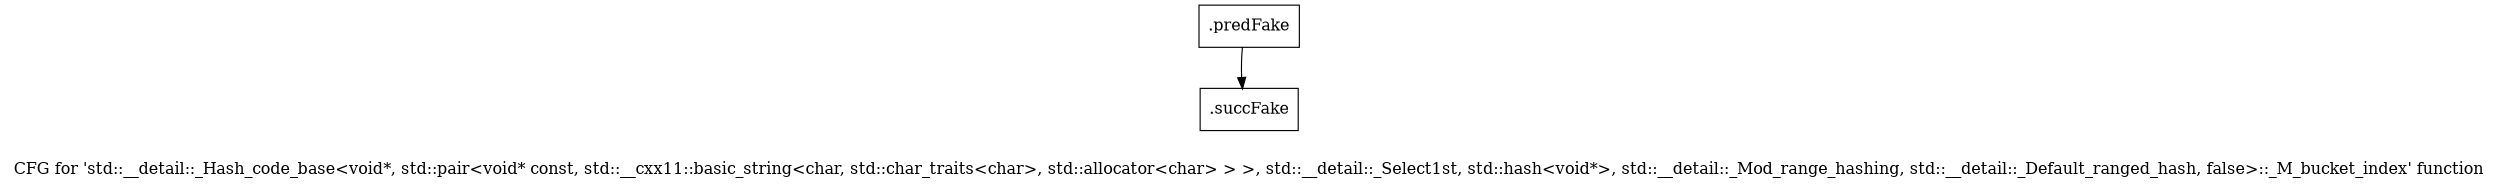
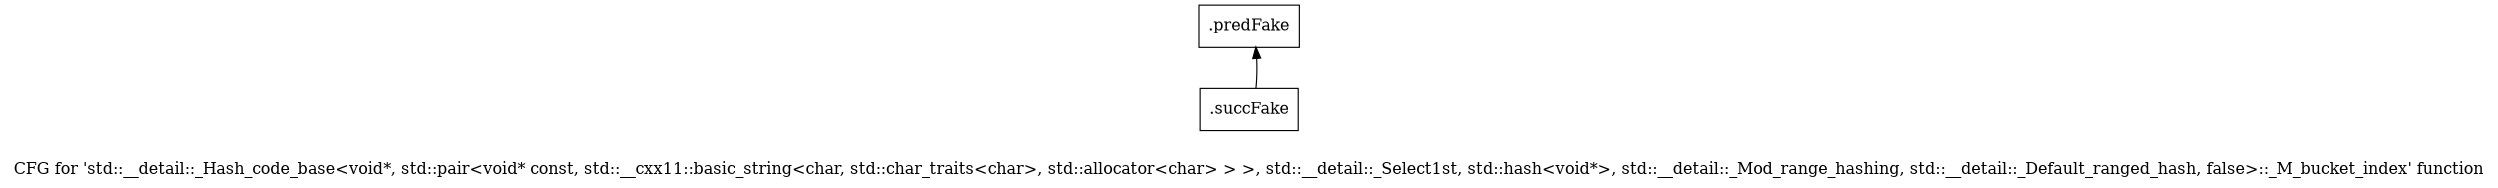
(1242, 62) -> (1257, 74)
